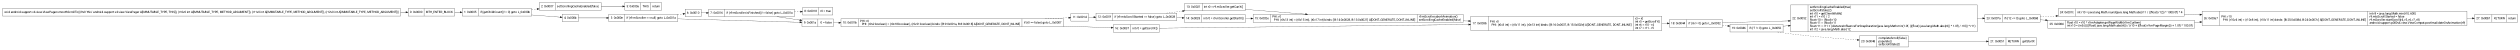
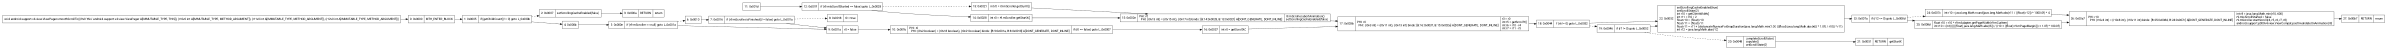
(646, 6) -> (646, 13)
(1057, 18) -> none
